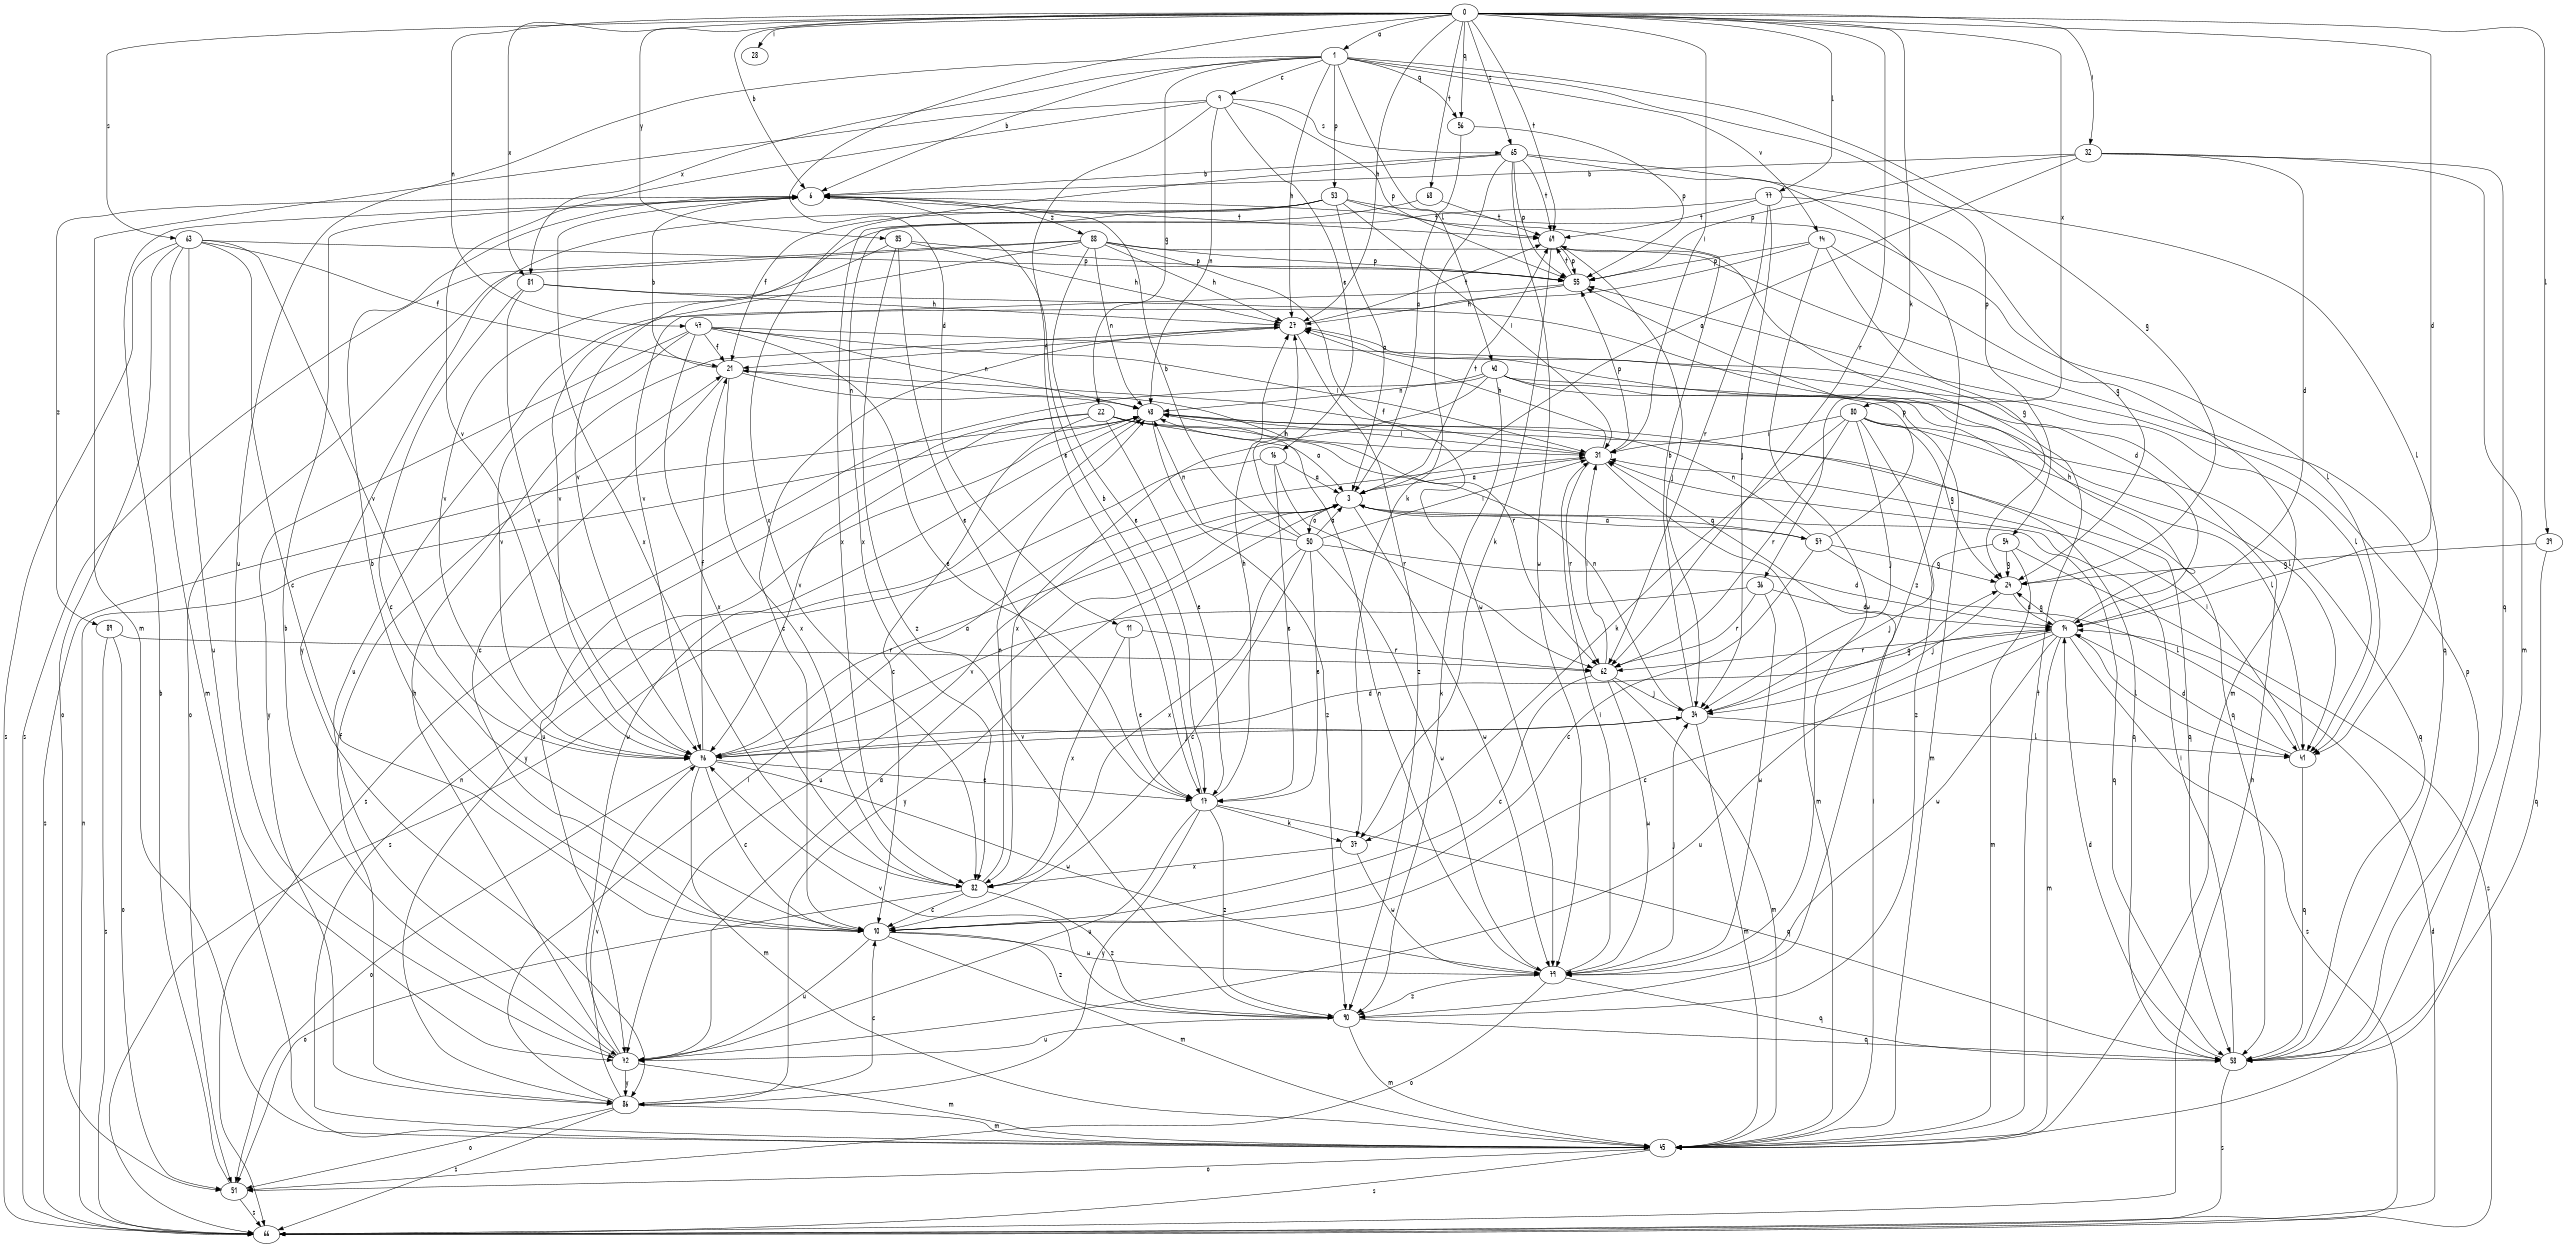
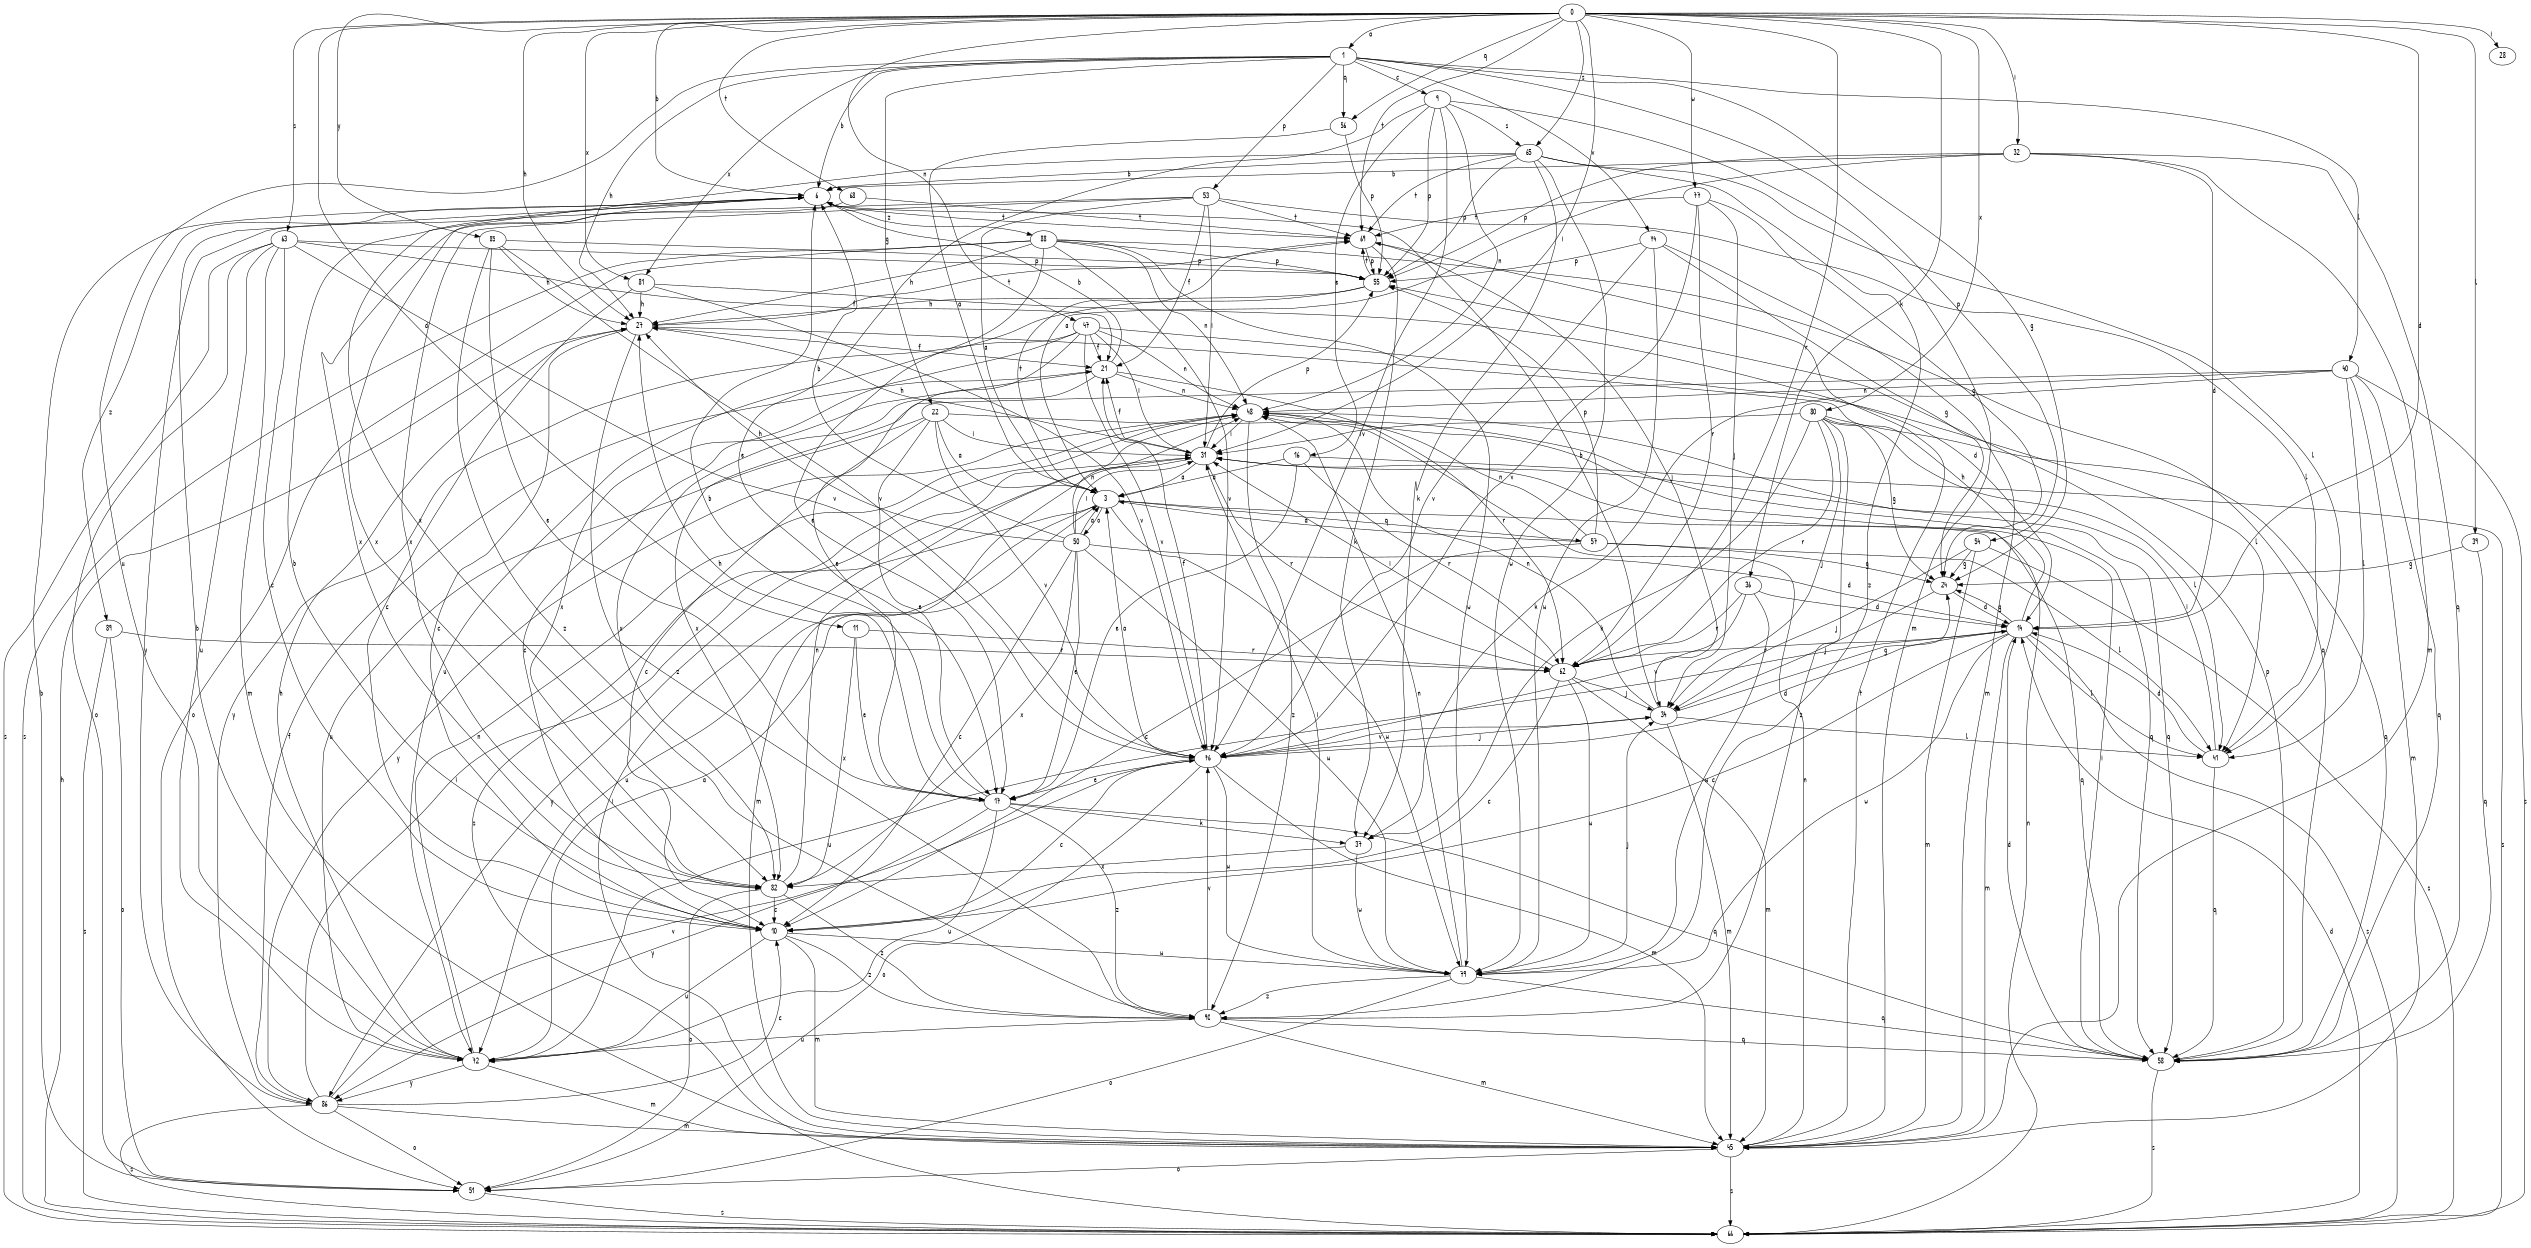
(1833, 99) -> (1693, 99)
(1440, 696) -> (1747, 412)
(628, 737) -> (479, 737)
